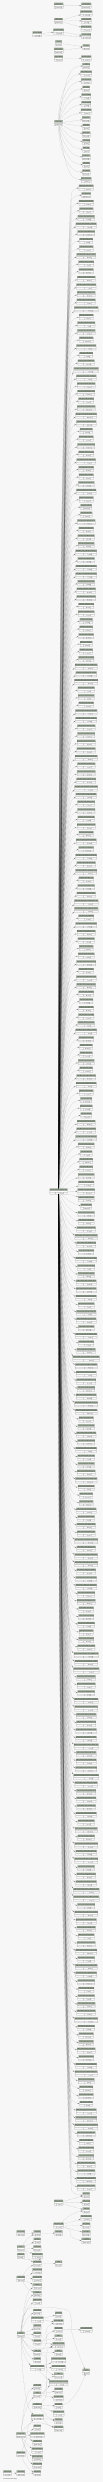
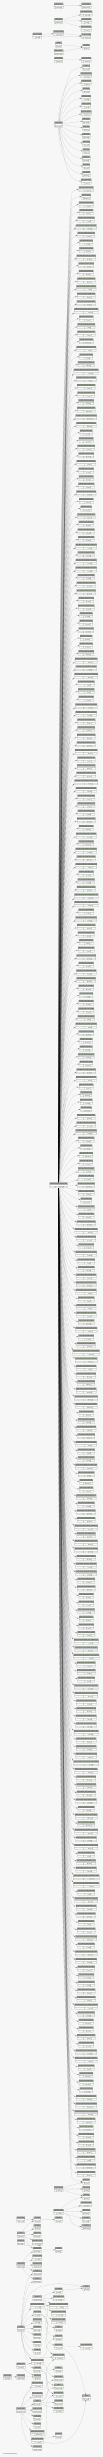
(86, 515) -> none
(86, 1473) -> none
none -> (86, 2397)
